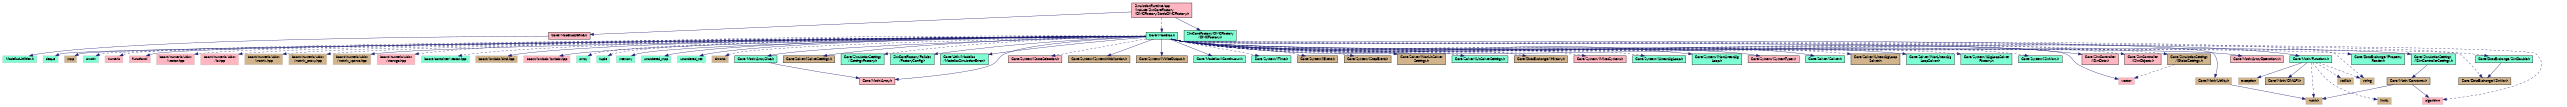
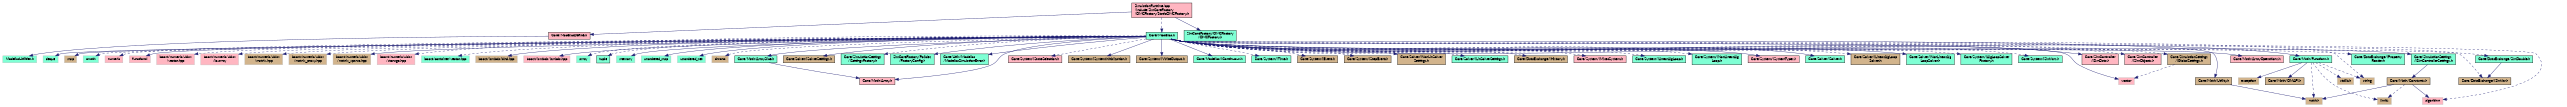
(1430, 51) -> (1430, 51)
(220, 59) -> (220, 59)
(603, 59) -> (603, 59)
(2214, 81) -> (2214, 81)
none -> (2398, 90)
